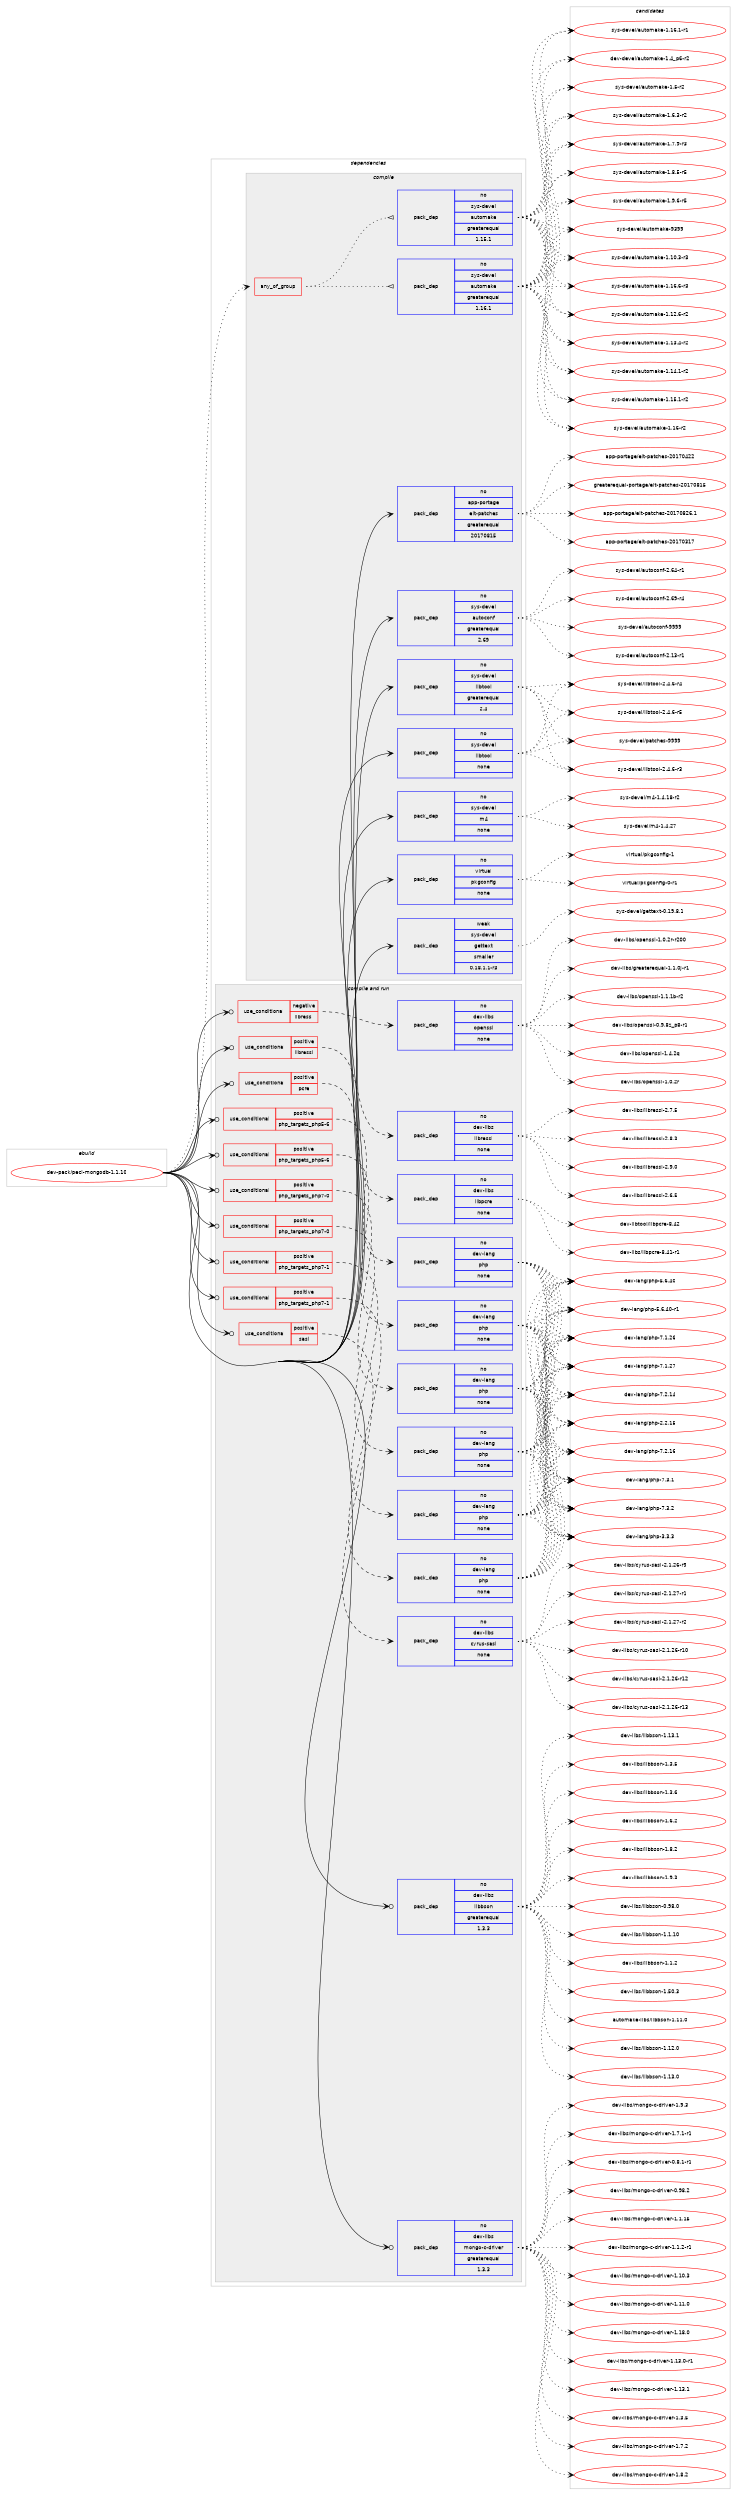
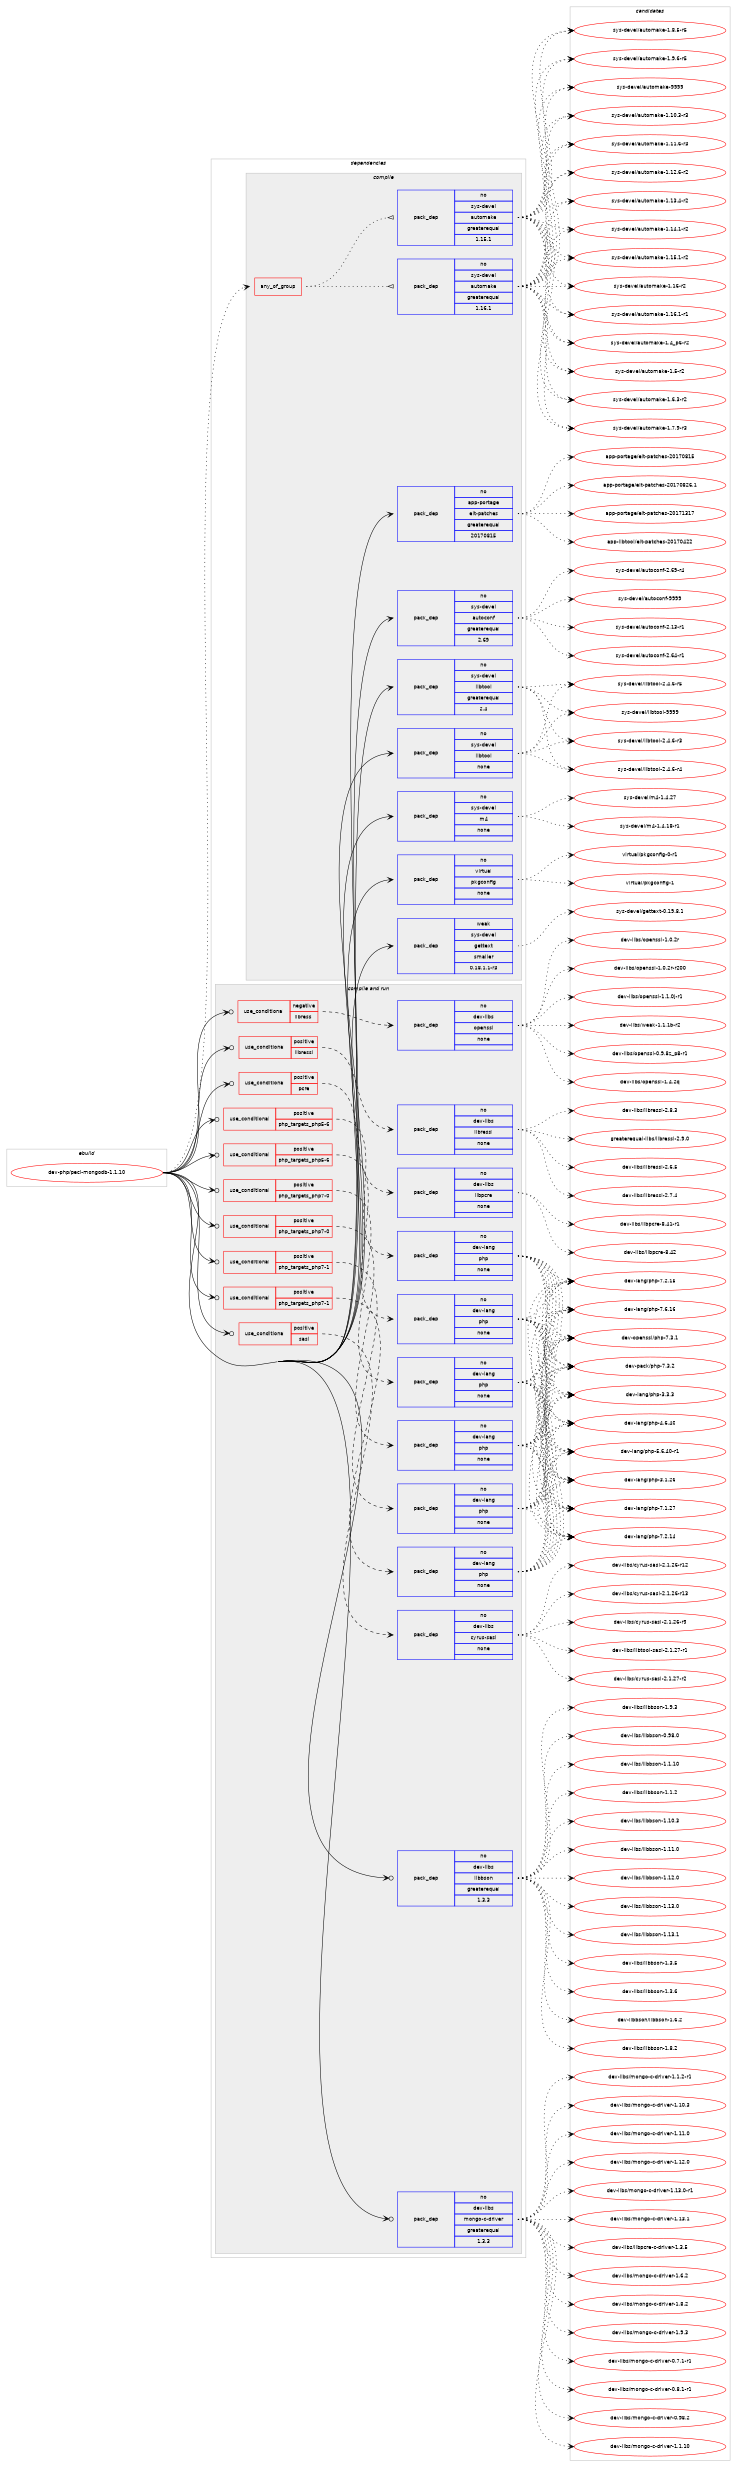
(650, 59) -> (650, 343)
(650, 230) -> (650, 87)
(650, 286) -> (650, 144)
(650, 457) -> (650, 542)
(650, 485) -> (650, 457)
(650, 542) -> (650, 514)
(650, 741) -> (650, 713)
(650, 798) -> (650, 826)
(650, 969) -> (650, 997)
(650, 997) -> (650, 1025)
(650, 1111) -> (650, 1196)
(650, 1168) -> (650, 1139)
(87, 1173) -> (87, 1173)
(650, 1224) -> (650, 1253)
(650, 1281) -> (650, 1423)
(650, 1338) -> (650, 1480)
(650, 1423) -> (650, 1281)
(650, 1452) -> (650, 1310)
(650, 1480) -> (650, 1338)
(650, 1509) -> (650, 1367)
(650, 1594) -> (650, 1651)
(650, 1651) -> none
(650, 1821) -> (650, 2020)
(650, 1992) -> (650, 1821)
(650, 2020) -> (650, 1850)
(650, 2134) -> (650, 2361)
(650, 2219) -> (650, 2447)
(650, 2333) -> (650, 2162)
(650, 2418) -> (650, 2248)
(650, 2447) -> (650, 2276)
